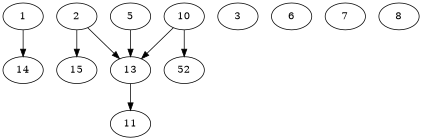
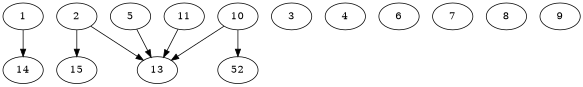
none -> (345, 16)
none -> (560, 16)
(131, 93) -> (173, 40)
